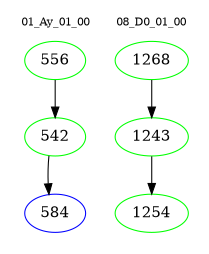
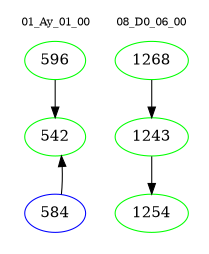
(152, 23) -> (152, 23)
(55, 60) -> (55, 60)
(48, 170) -> (62, 181)
